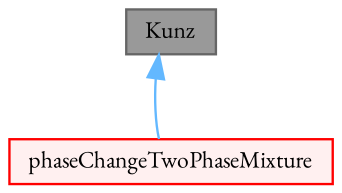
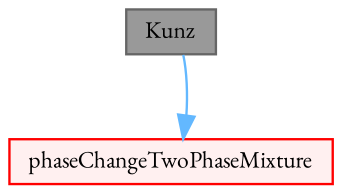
(155, 109) -> (187, 85)
